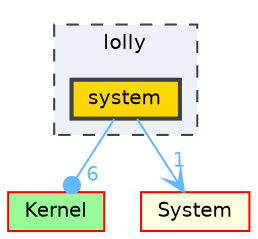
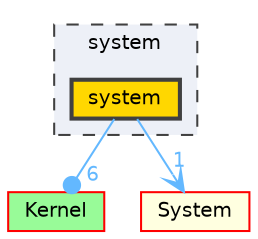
(126, 44) -> (126, 44)
